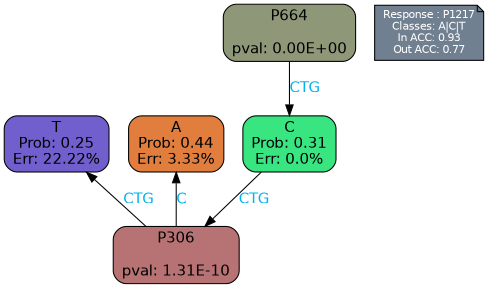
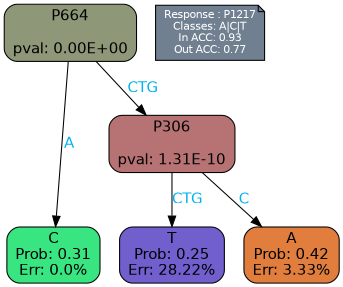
(305, 88) -> (69, 144)
(57, 144) -> (172, 255)
(176, 144) -> (292, 255)
(237, 195) -> (117, 84)
